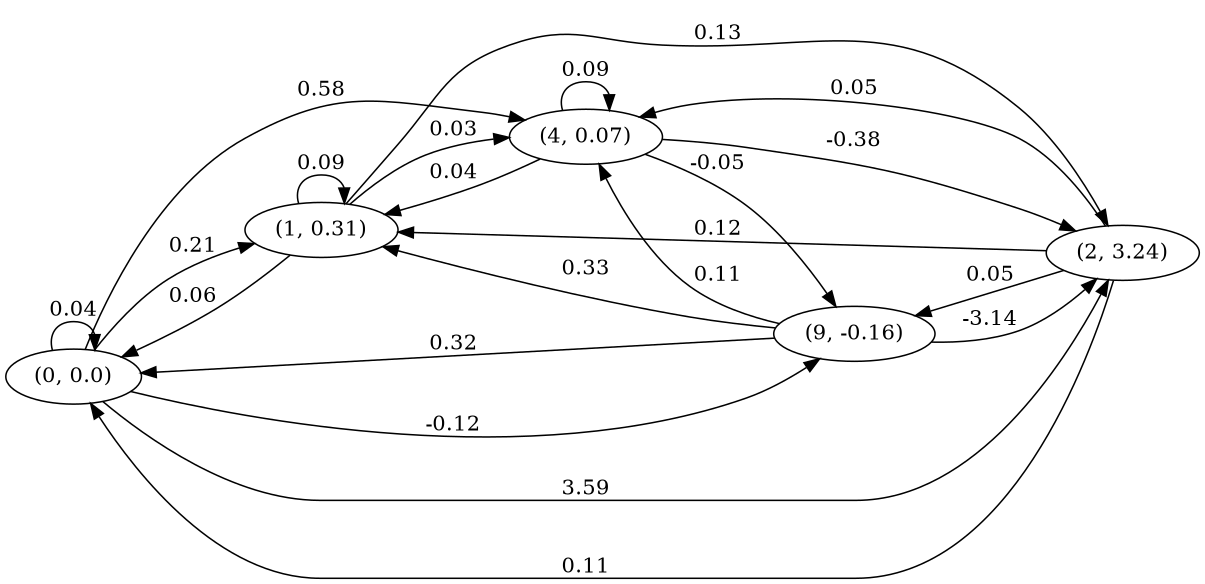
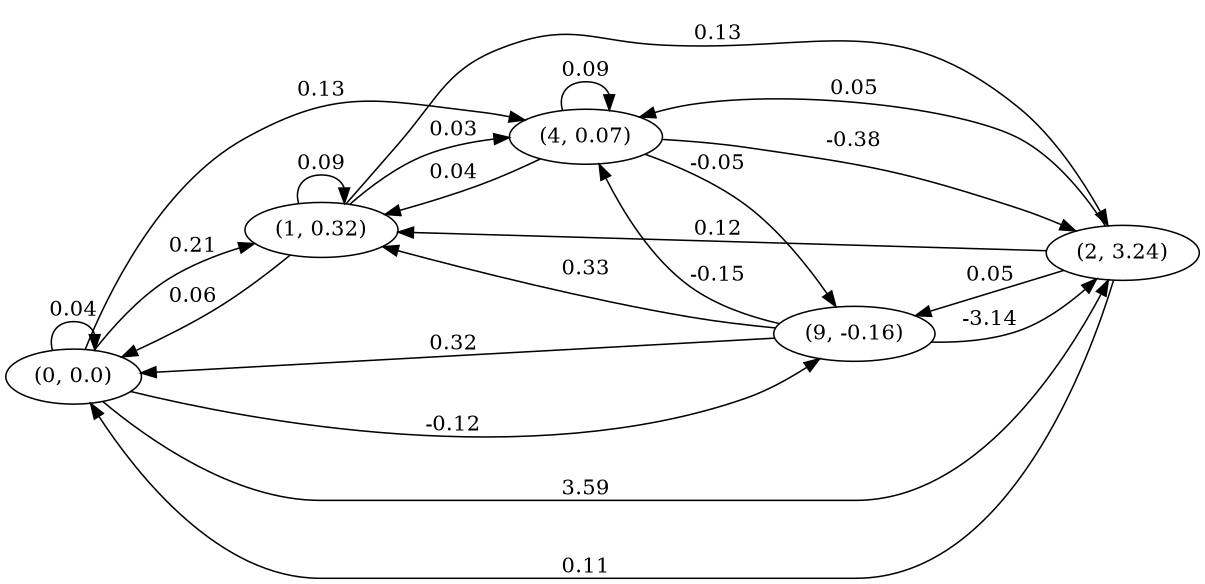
(322, 90) -> (322, 90)
(322, 230) -> (322, 230)
(718, 275) -> (718, 275)
